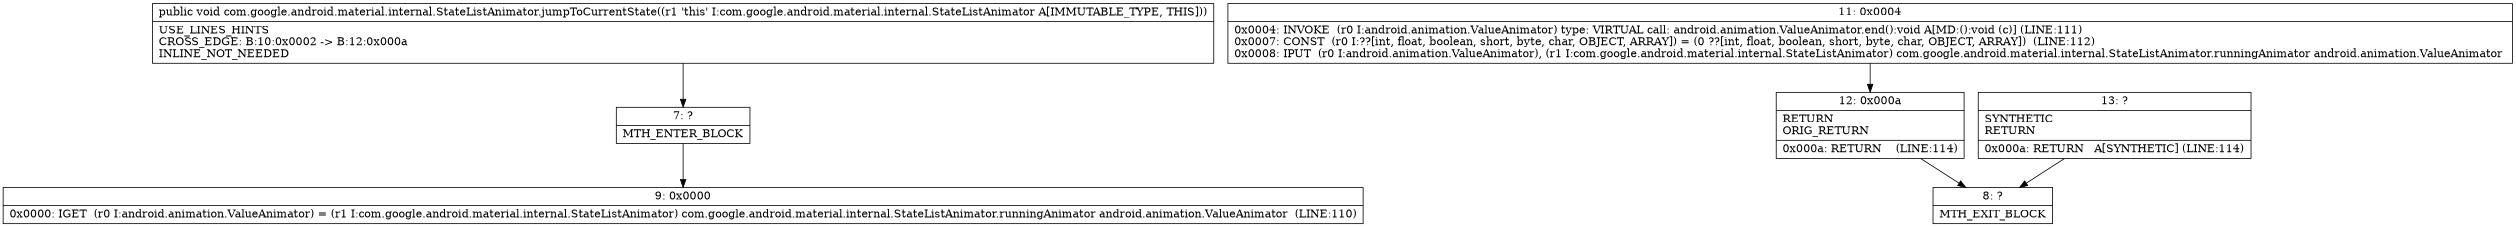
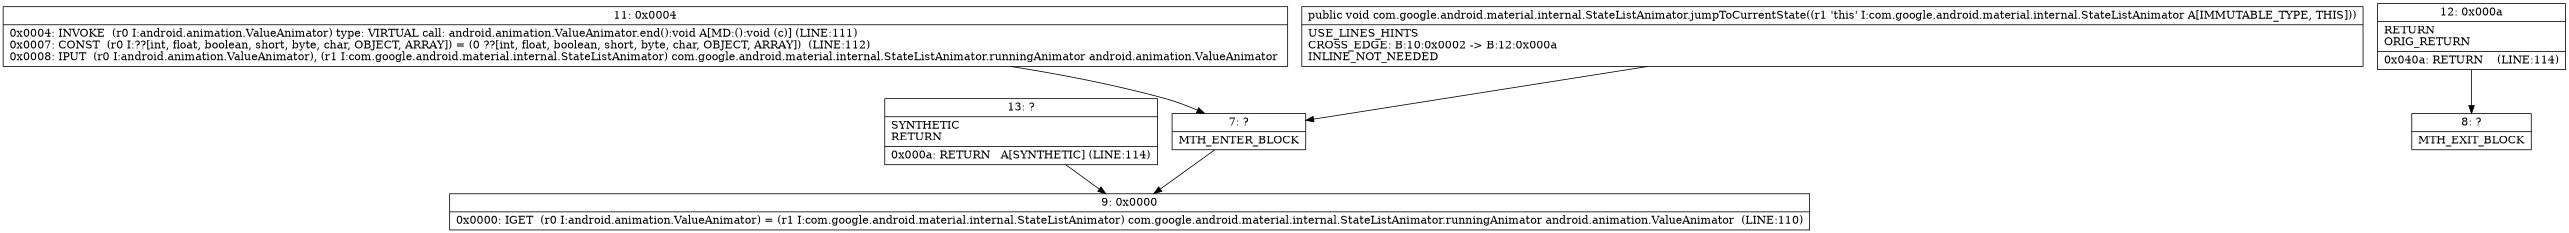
(1870, 74) -> (1105, 84)
(1870, 149) -> (2472, 60)
(2045, 171) -> (1083, 177)
